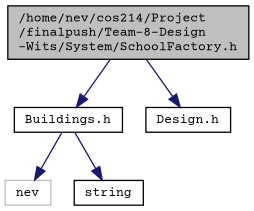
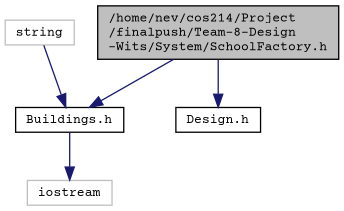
(85, 151) -> (52, 70)
(28, 193) -> (70, 193)
(109, 193) -> (40, 33)
